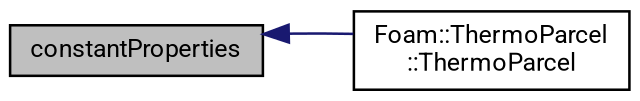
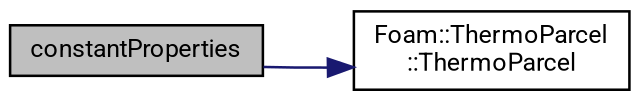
(321, 34) -> (295, 68)
